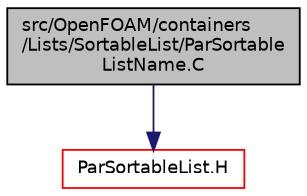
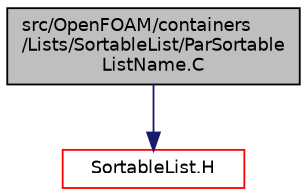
(154, 169) -> (154, 169)
